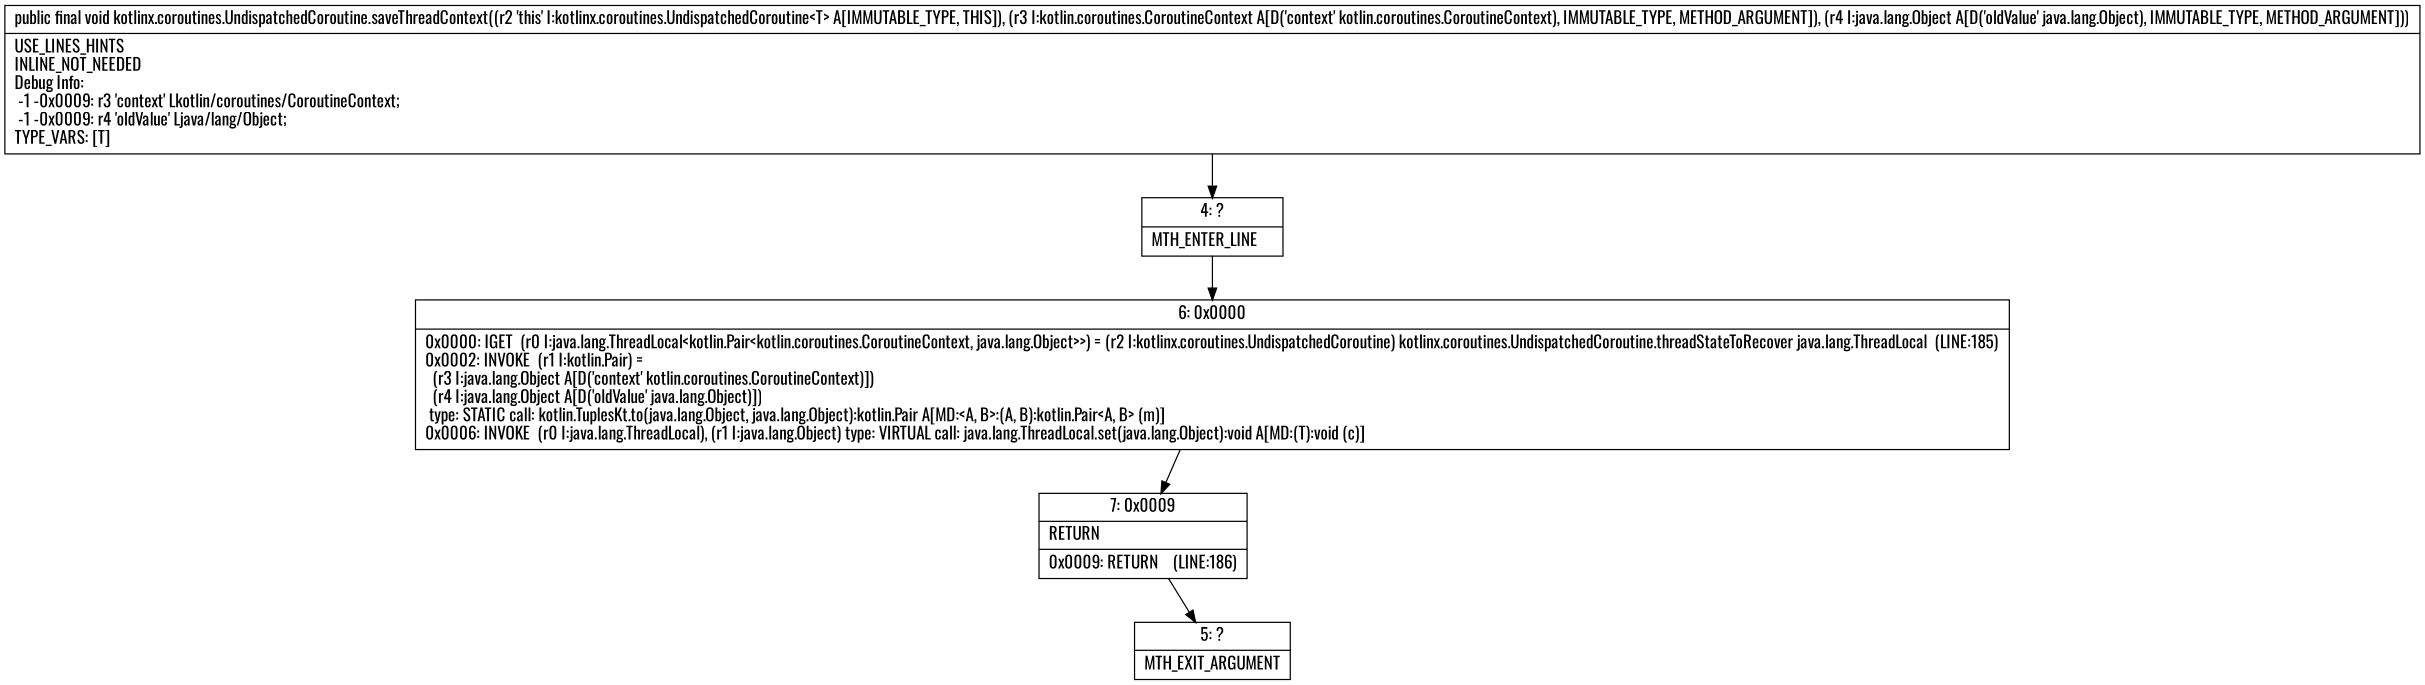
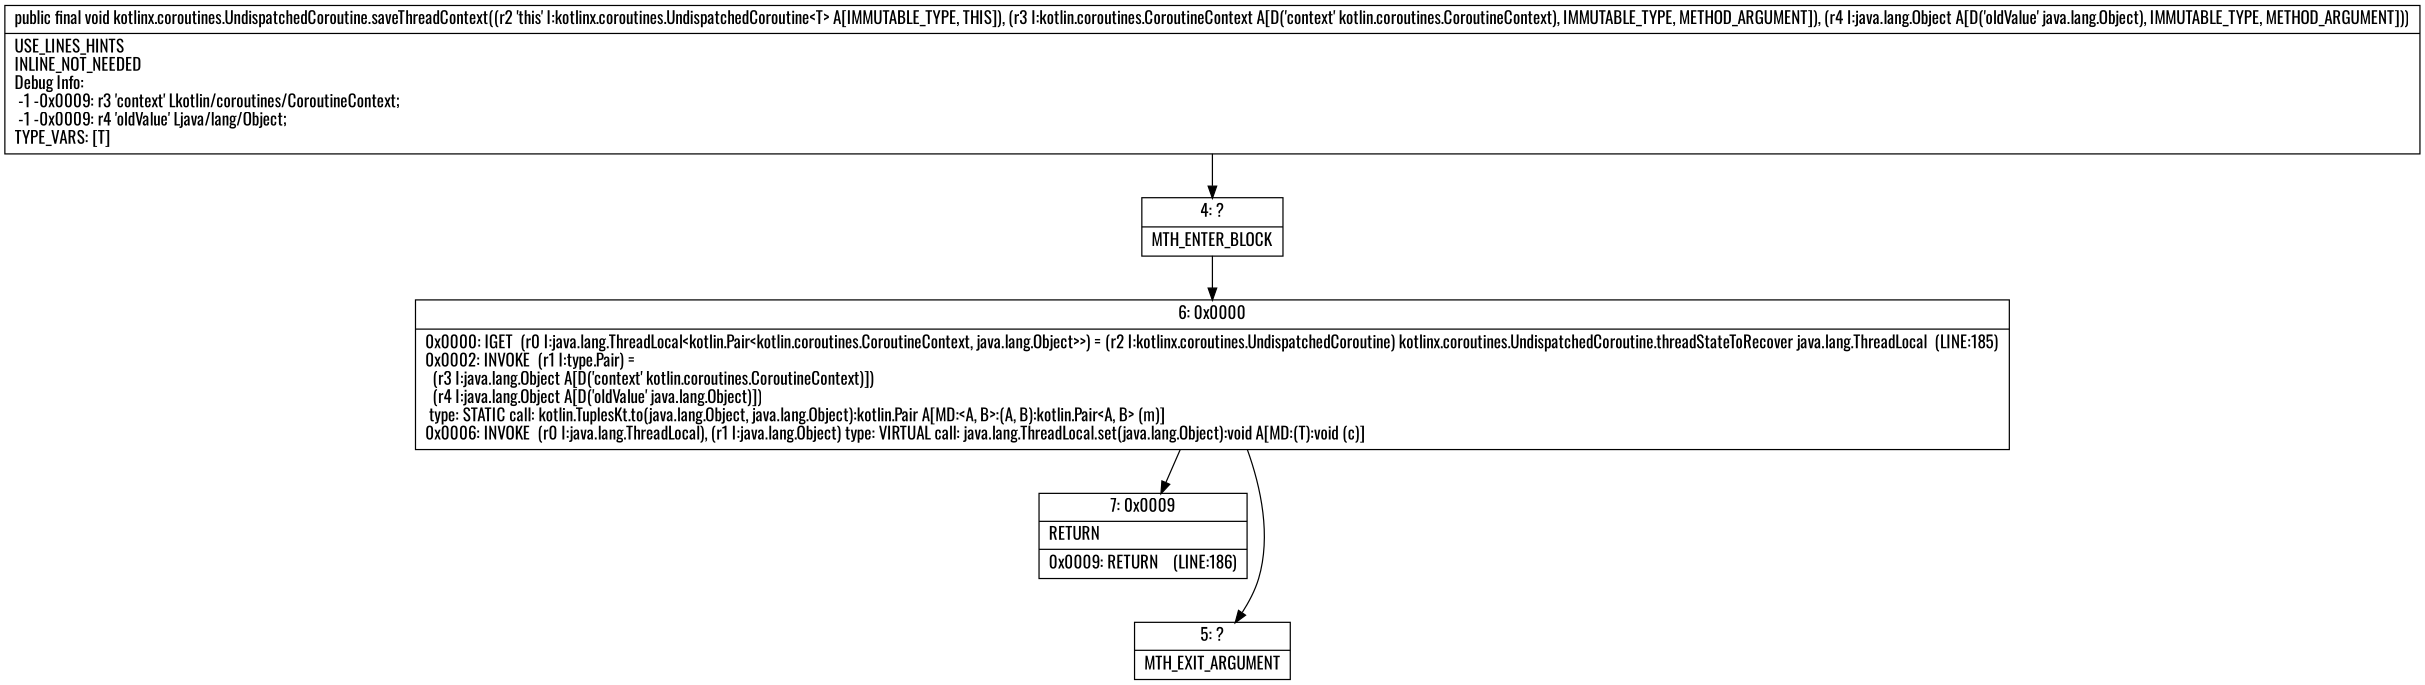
(1205, 241) -> (1212, 241)
(537, 361) -> (532, 361)
(1179, 595) -> (1264, 532)
